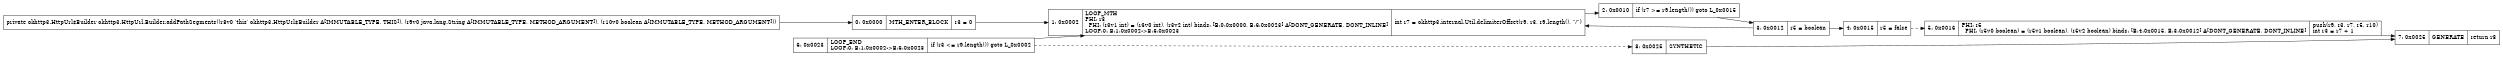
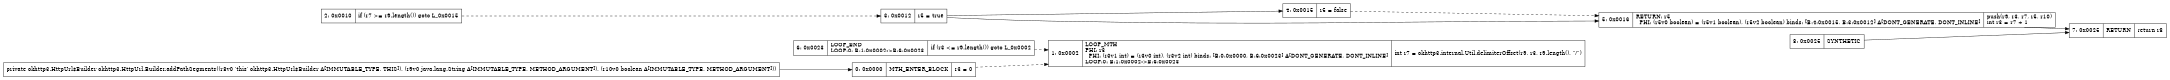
(1590, 13) -> none
(1733, 20) -> (669, 16)
(1010, 23) -> (1010, 66)
(1973, 25) -> (1654, 17)
(1671, 27) -> (1271, 23)
(1808, 28) -> (931, 16)
(1058, 37) -> (1039, 50)
(2448, 37) -> (2119, 31)
(1331, 46) -> none
